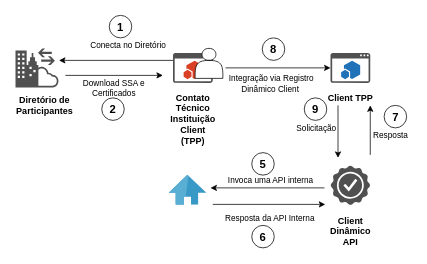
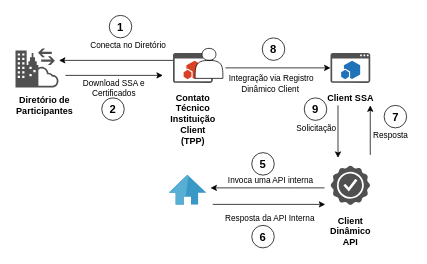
(351, 98) -> (351, 98)
